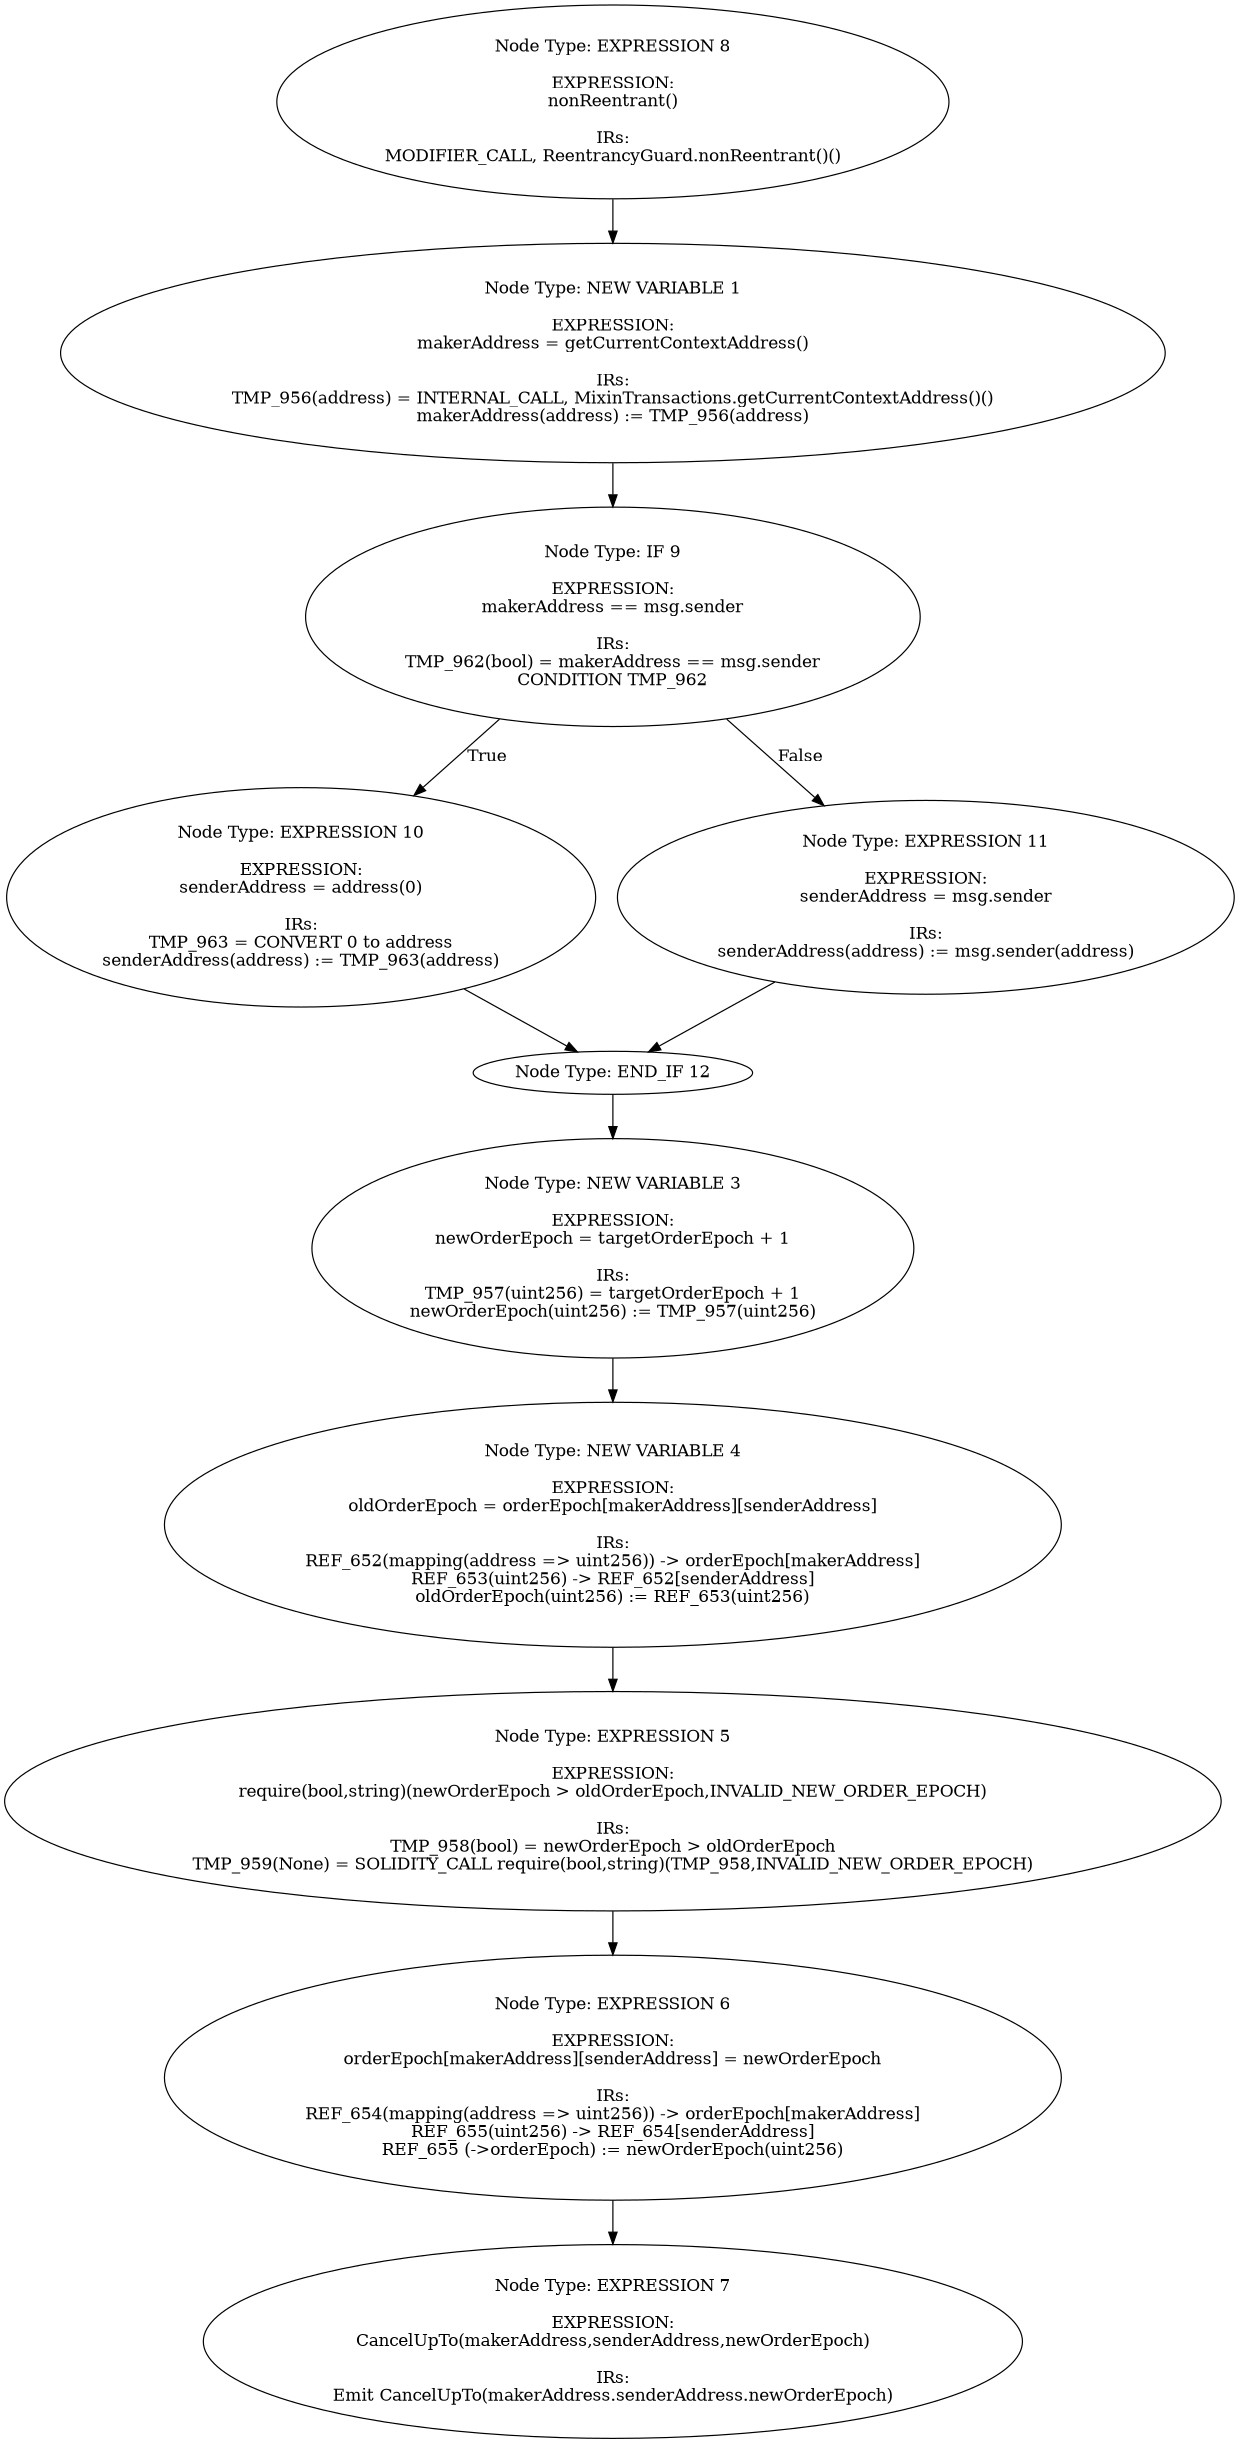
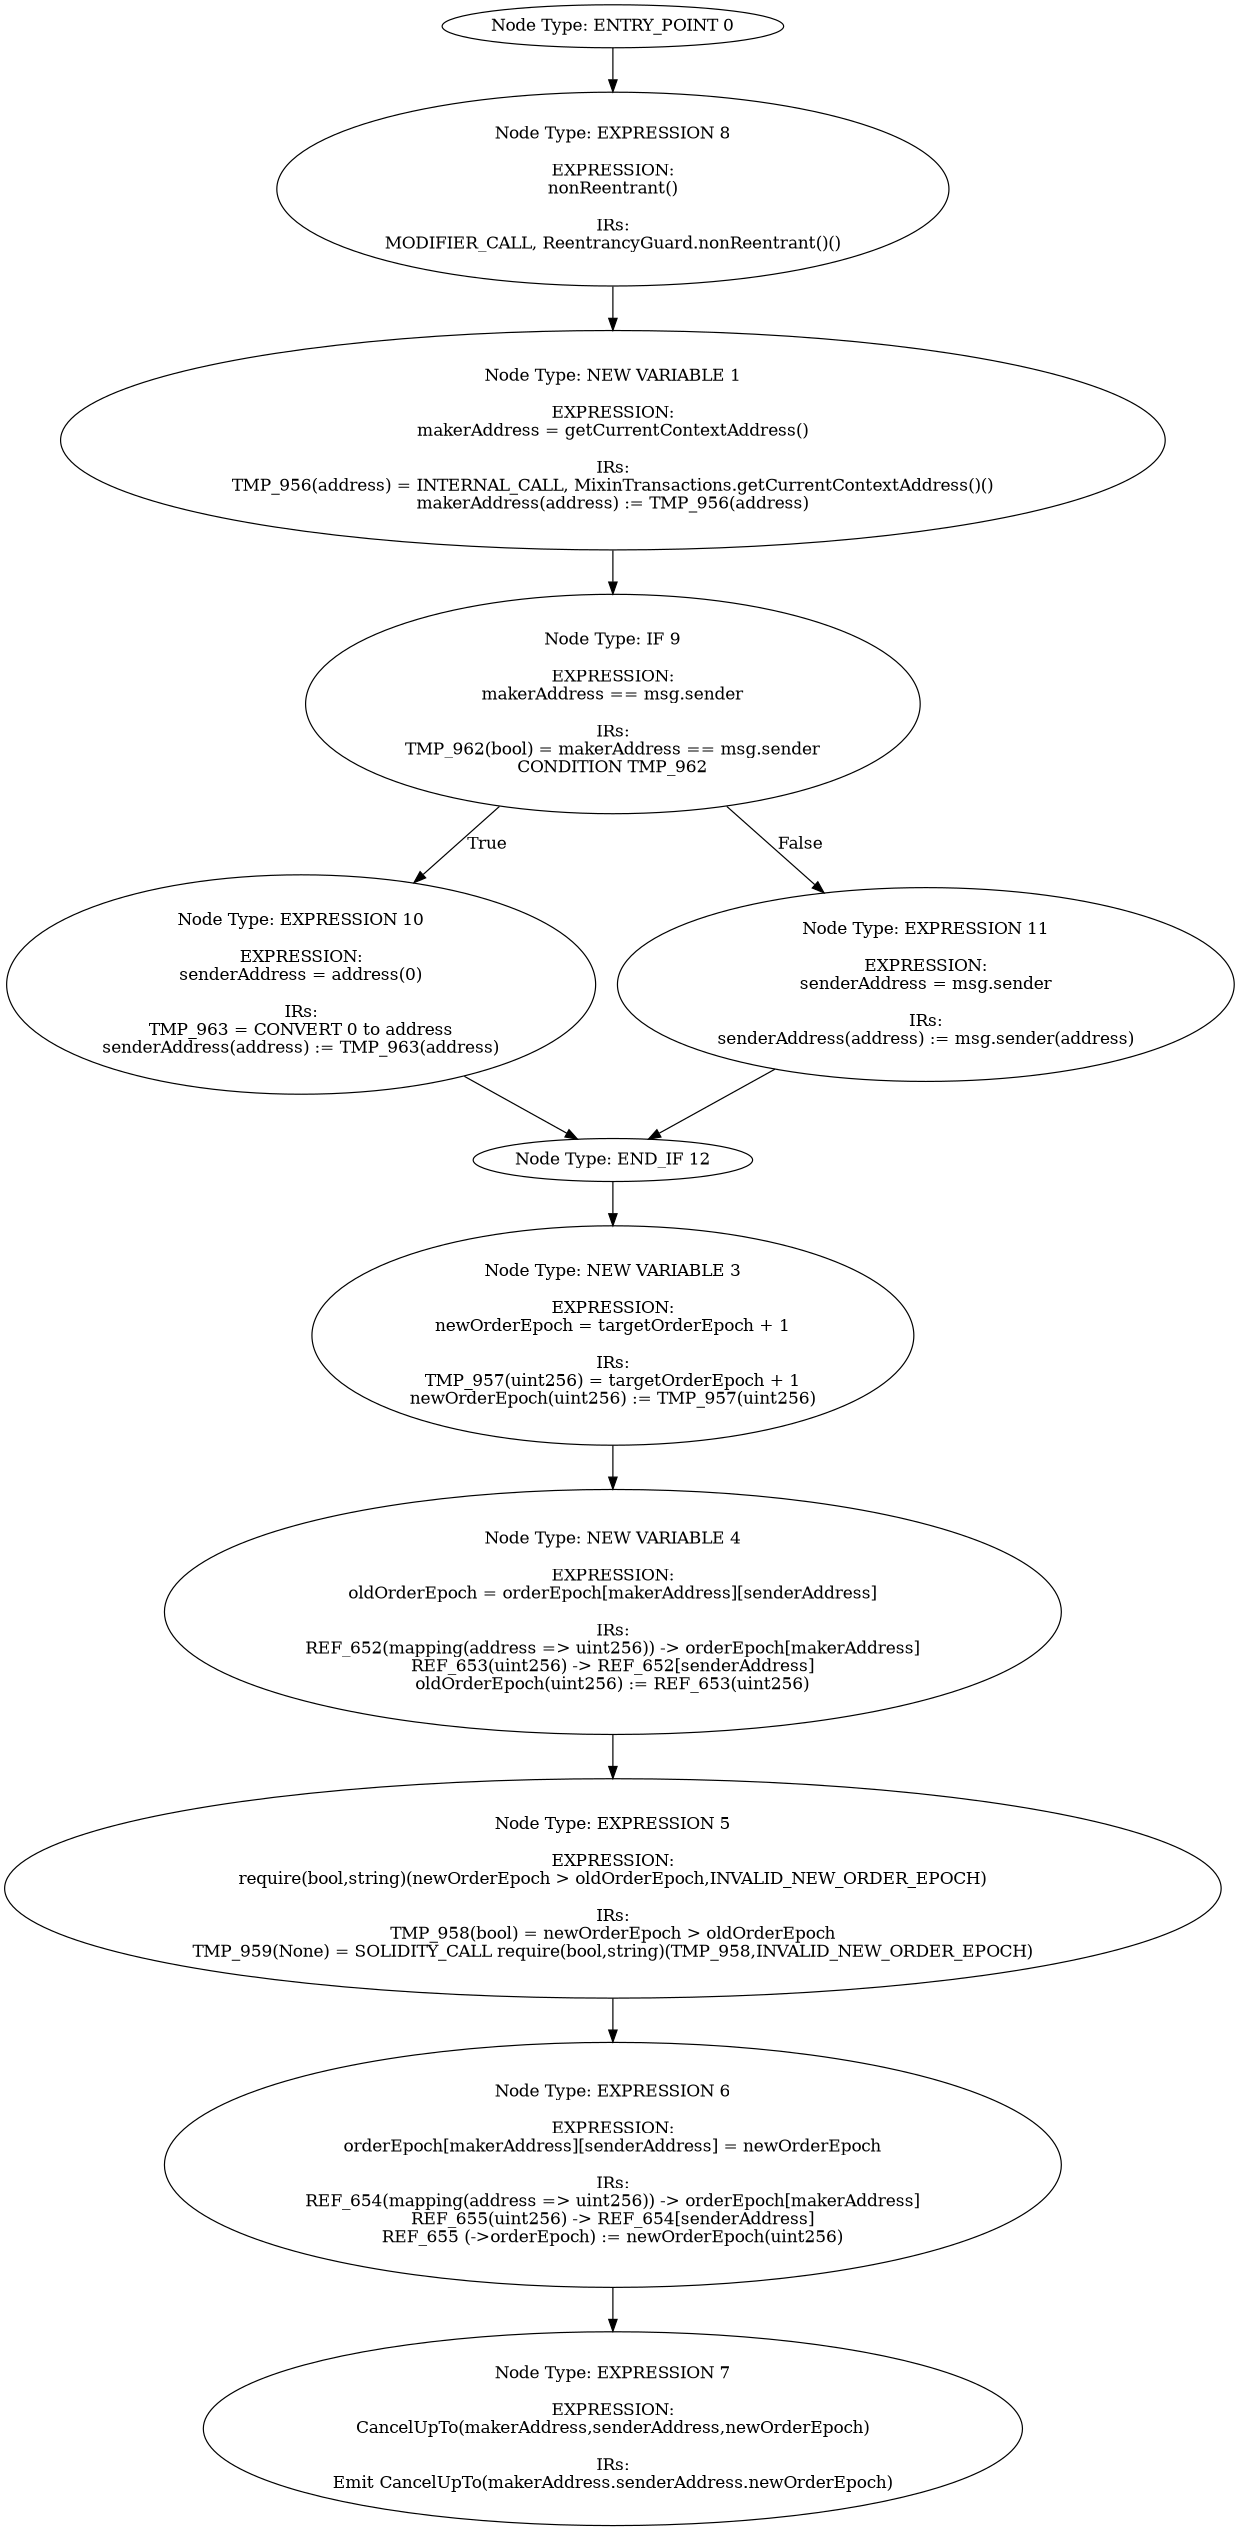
none -> (613, 26)
